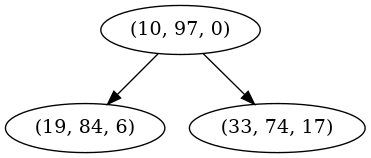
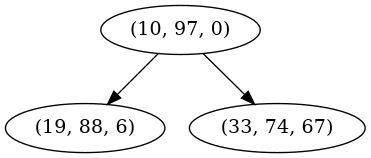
(85, 128) -> (85, 128)
(277, 128) -> (277, 128)
